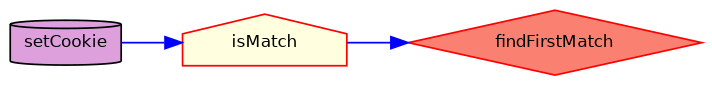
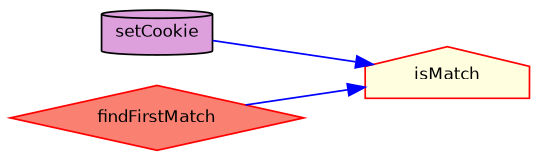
(369, 43) -> (297, 97)
